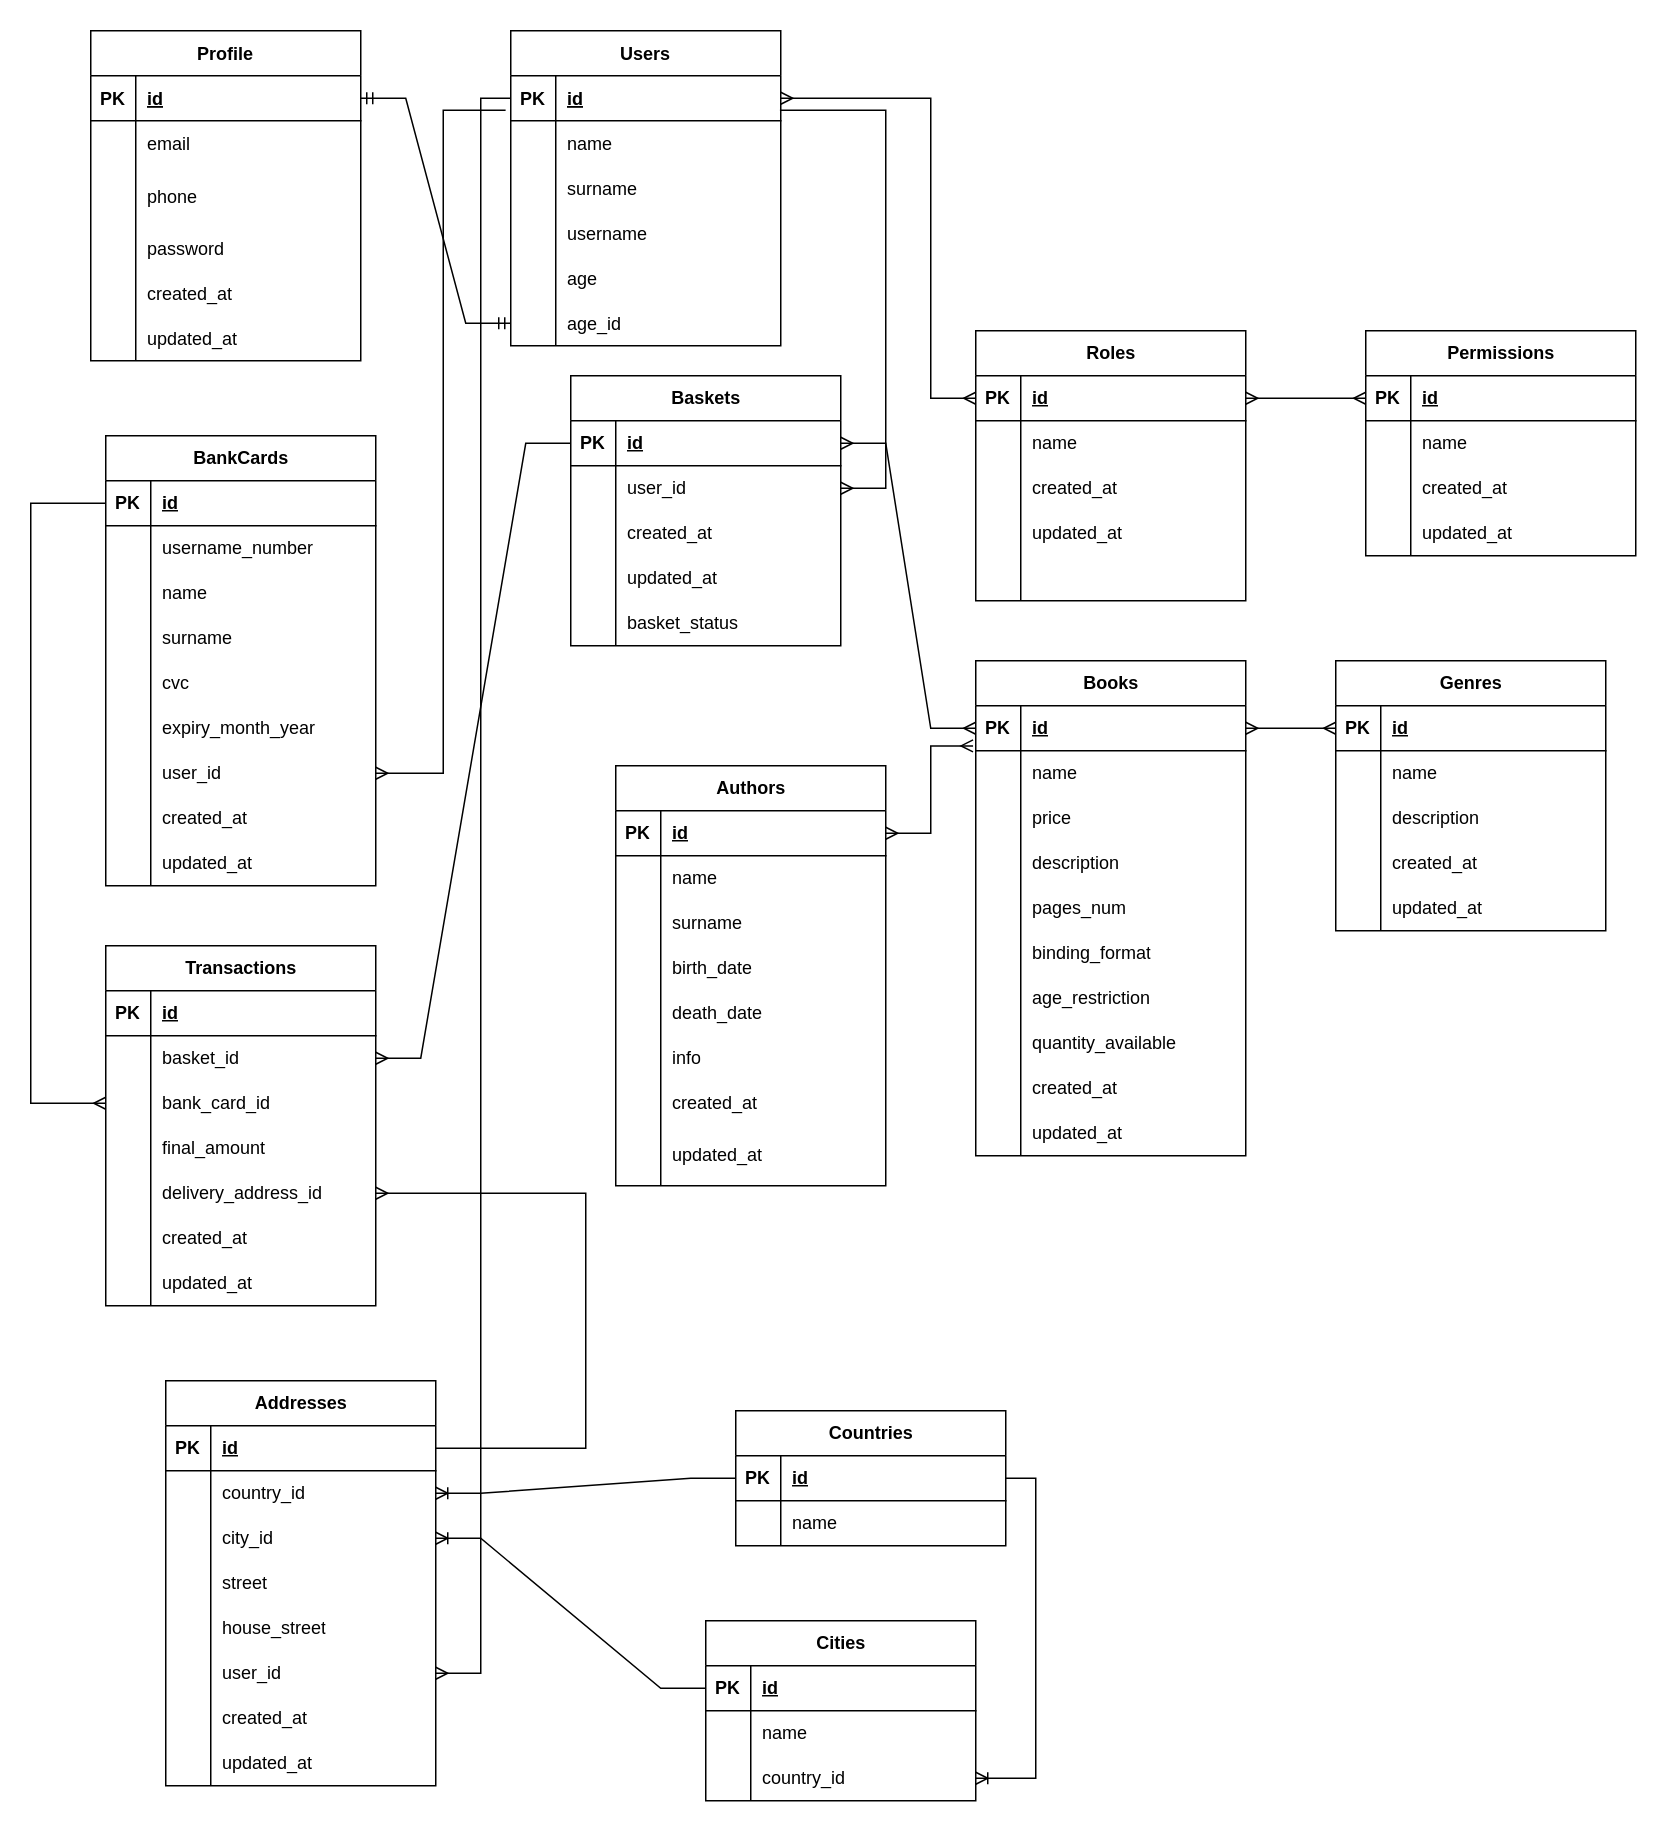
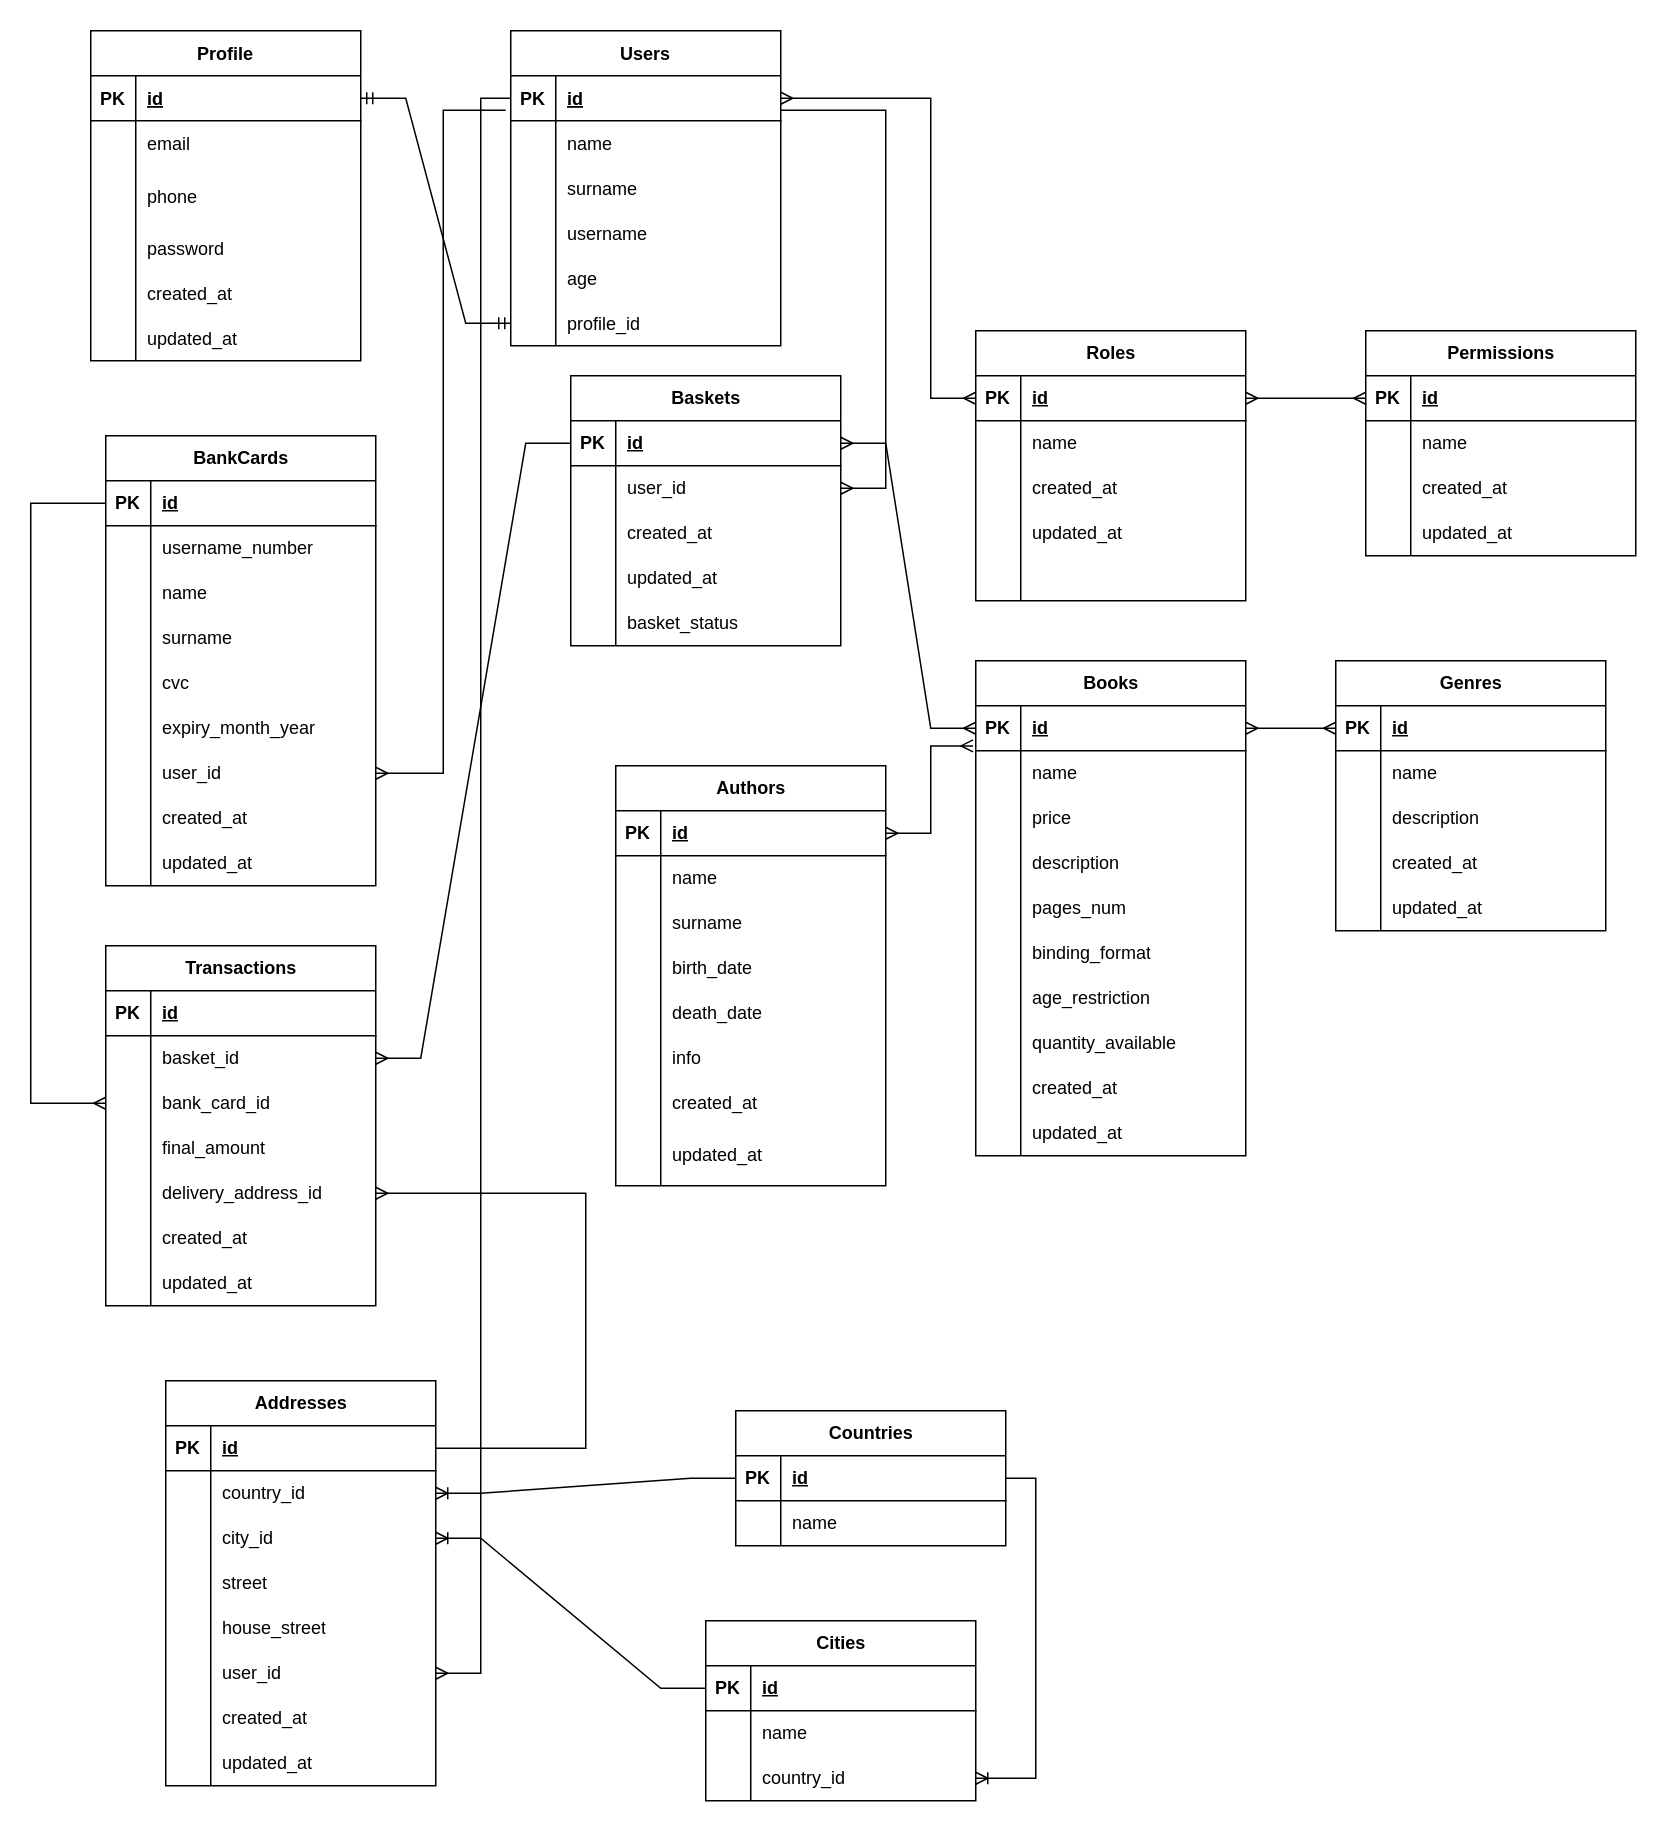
(595, 324) -> (610, 324)
